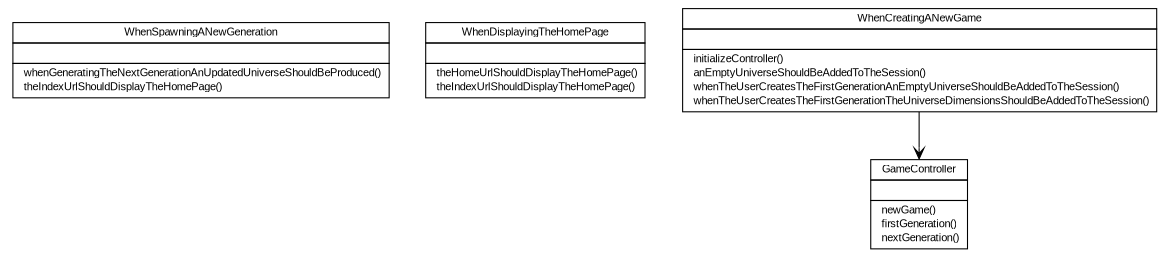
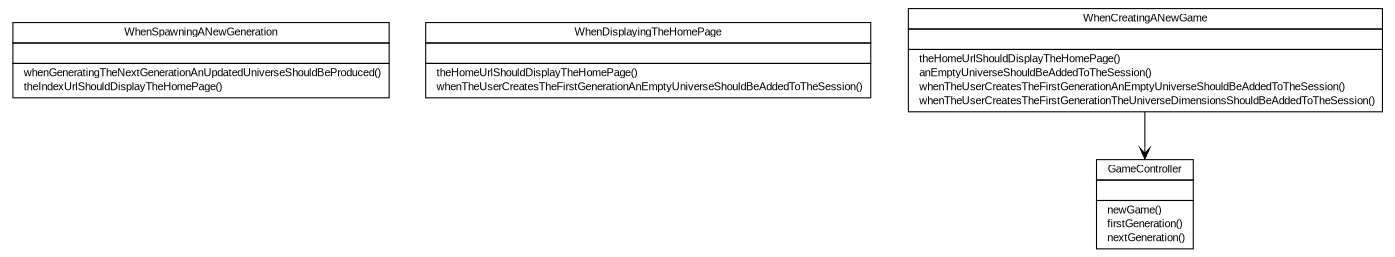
(737, 59) -> (1018, 59)
(534, 87) -> (648, 87)
